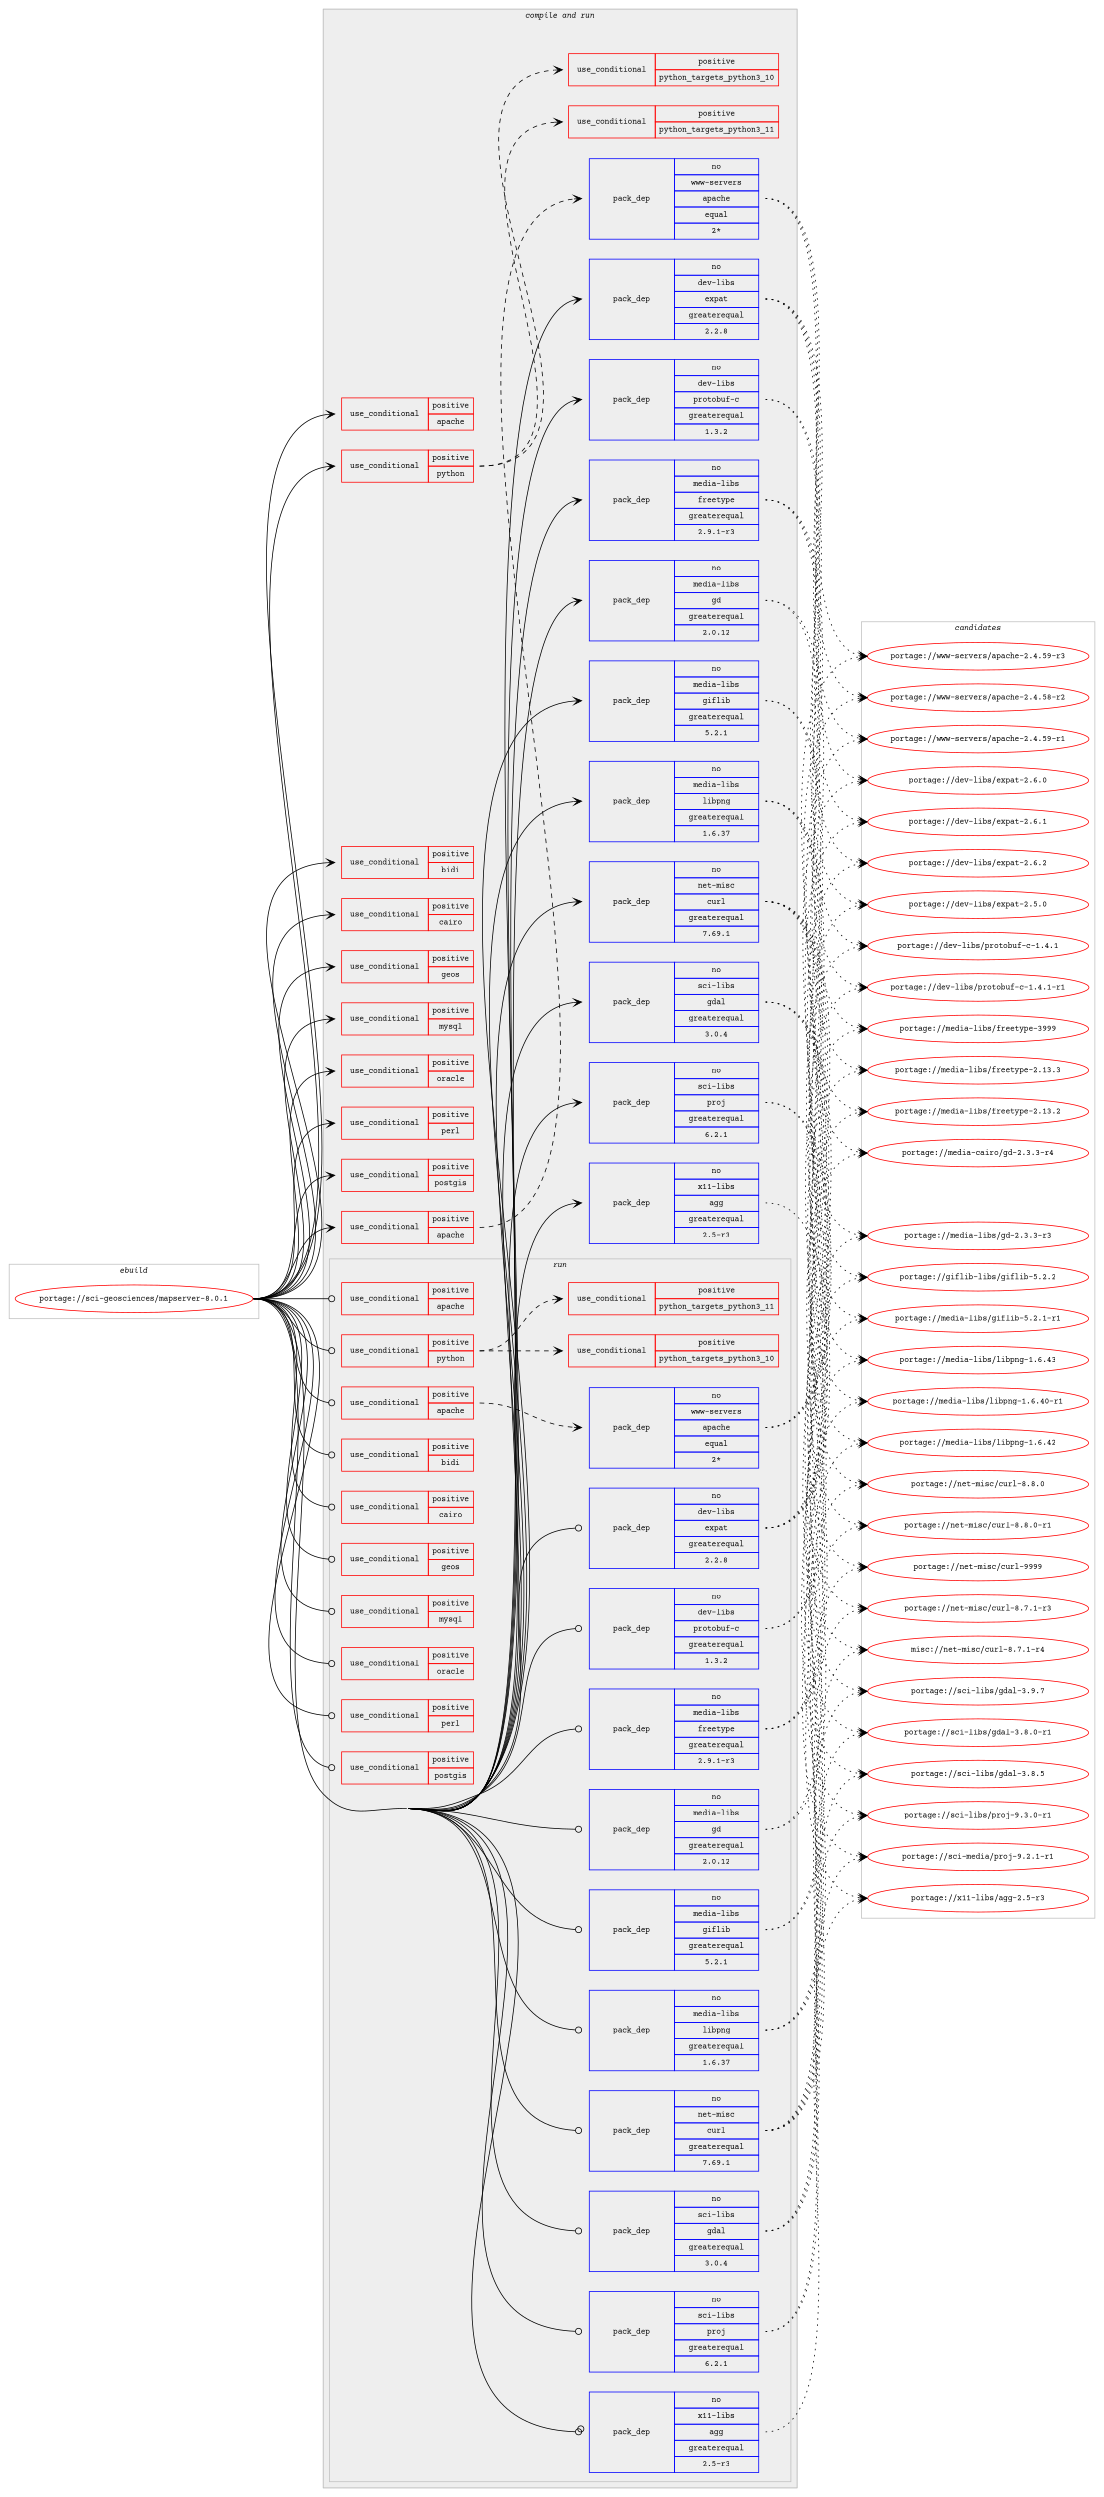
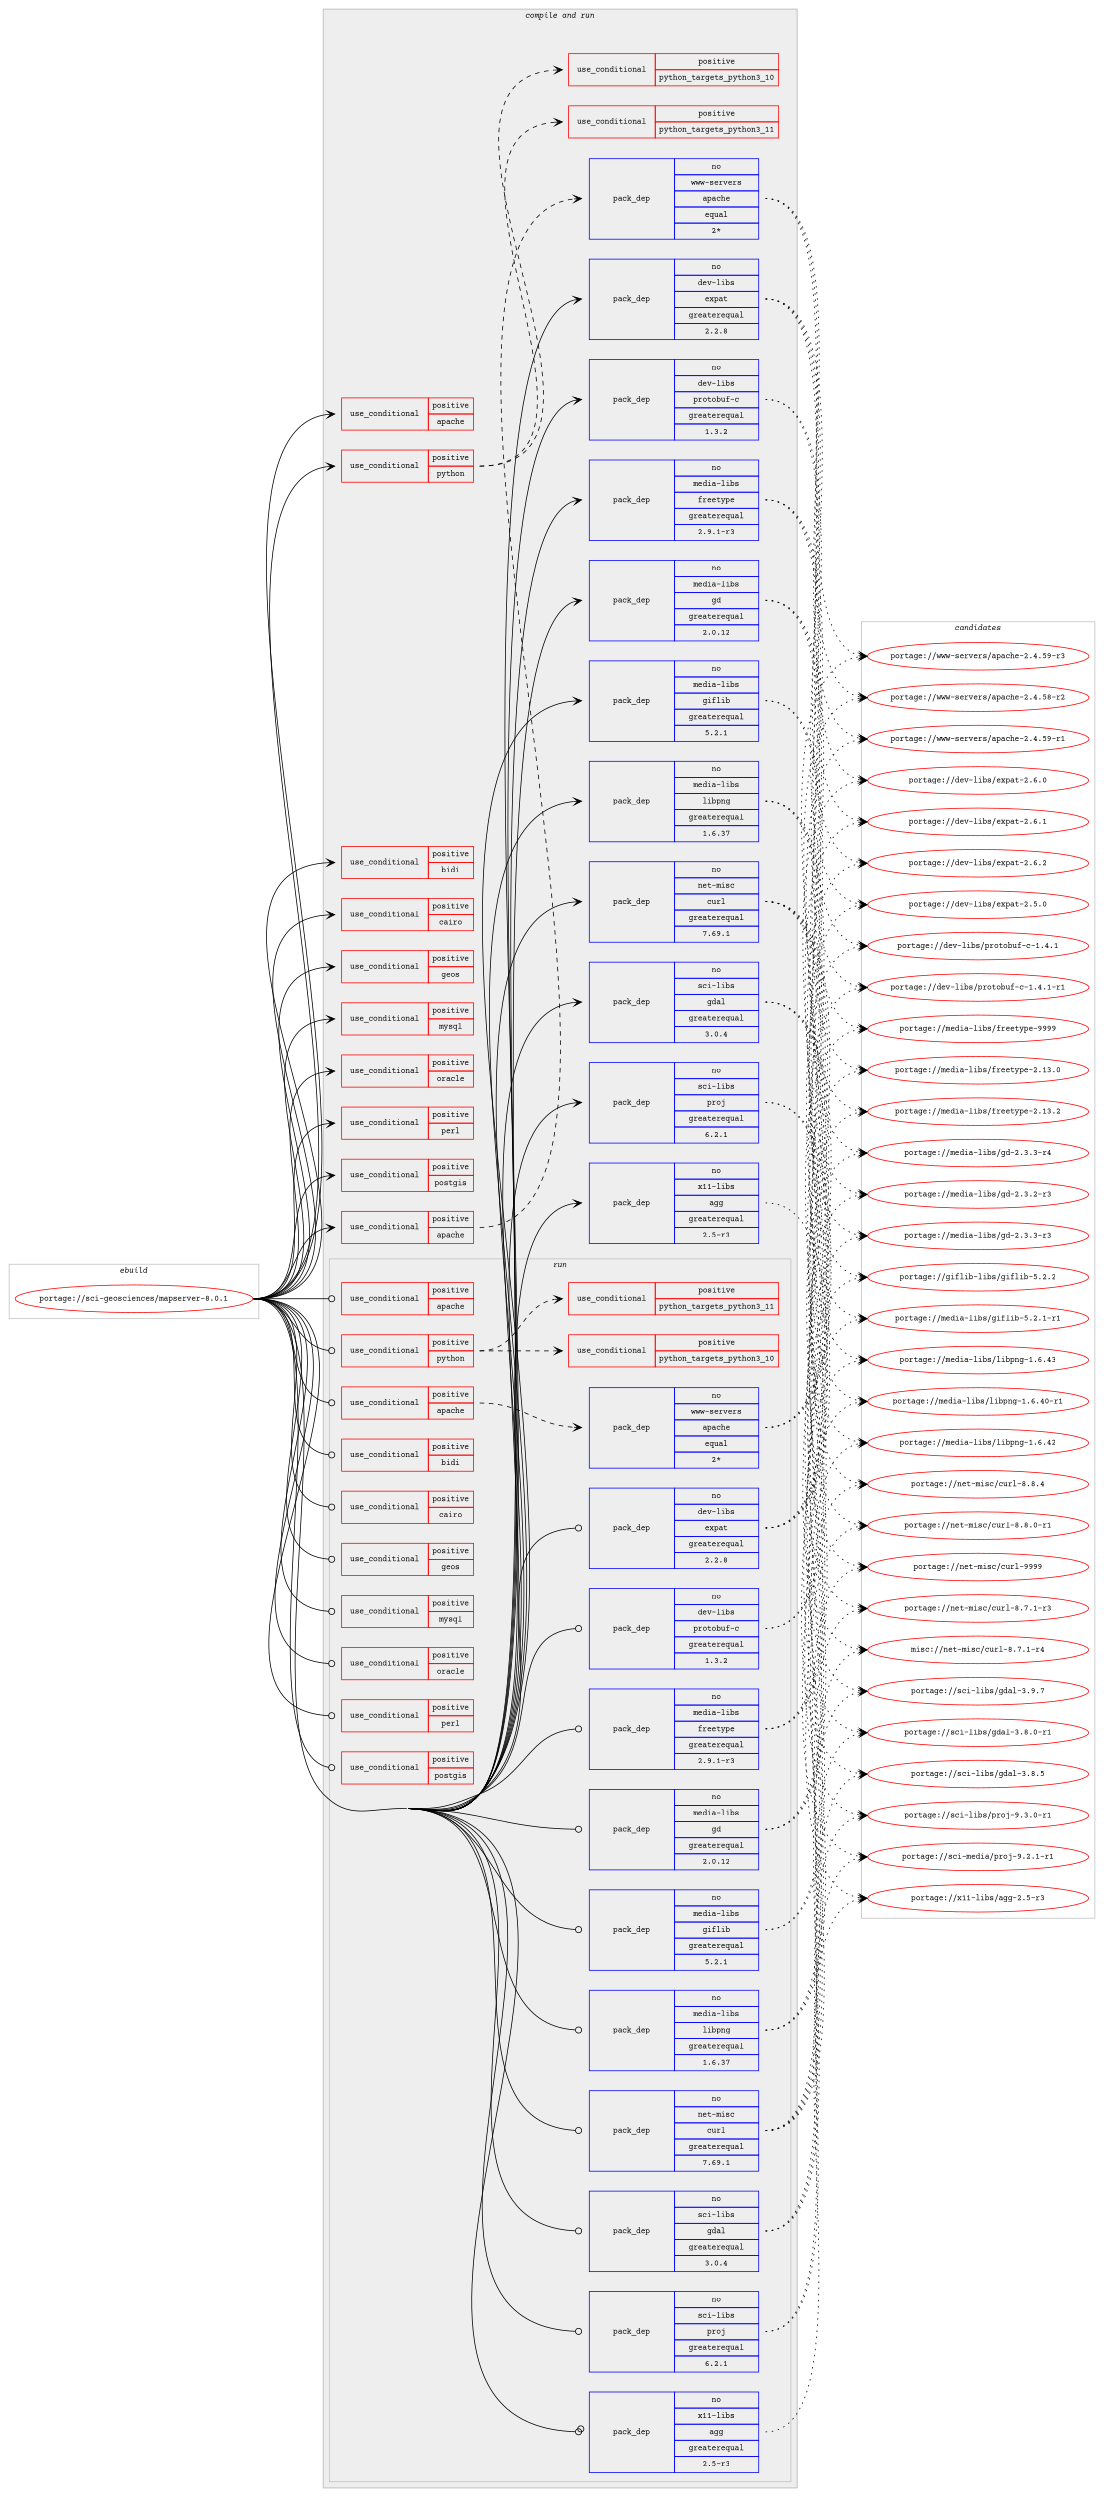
(978, 1029) -> (978, 1029)
(978, 1070) -> (978, 1070)
(978, 1153) -> (978, 1153)
none -> (978, 1194)
(978, 1484) -> (978, 1484)
